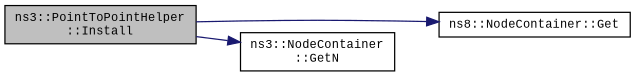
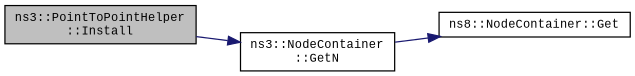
(311, 20) -> (412, 40)
